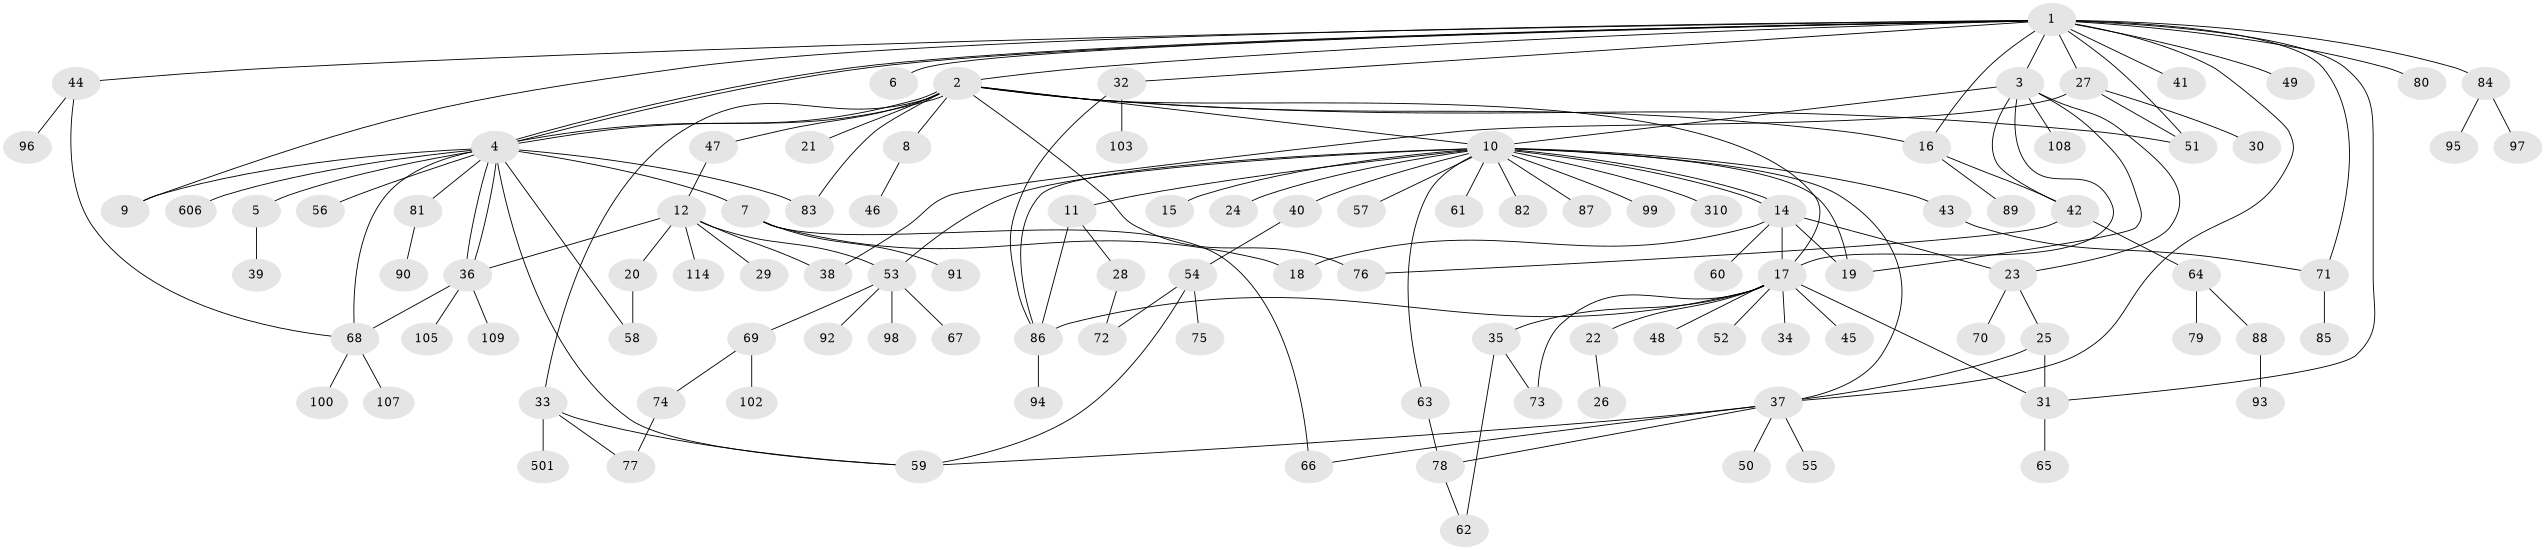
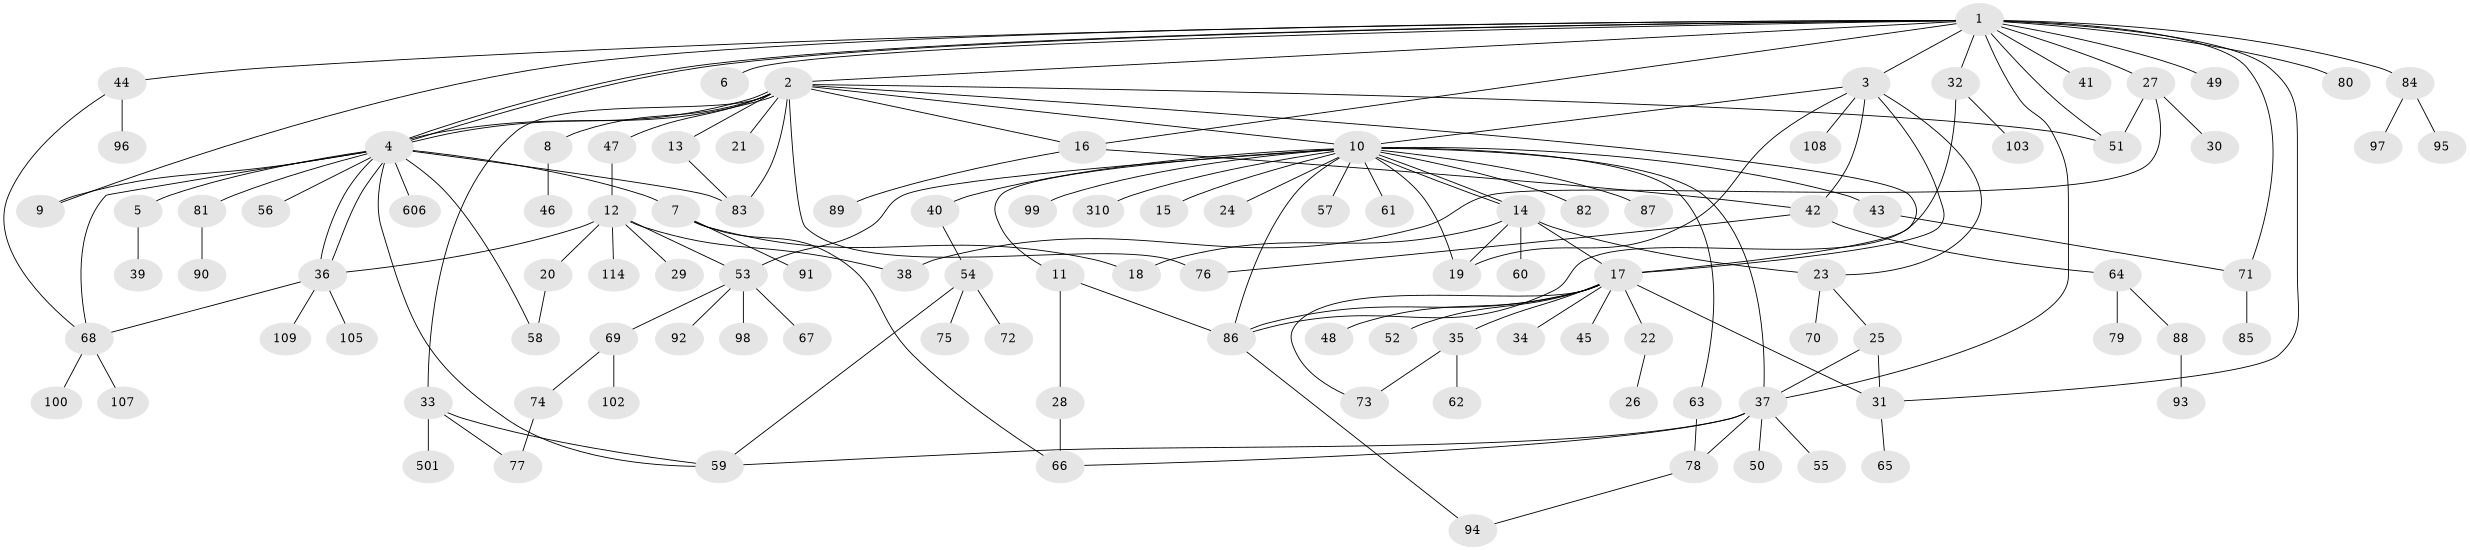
none -> (676, 147)
(1112, 307) -> (1060, 435)
(1452, 499) -> (1583, 499)
